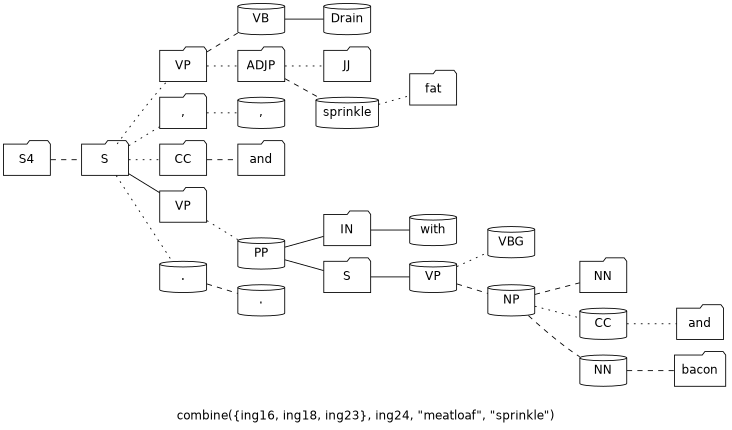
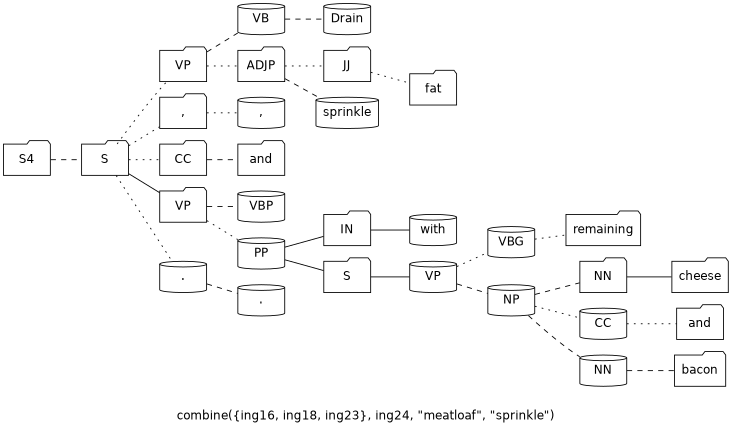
(304, 19) -> (304, 19)
(394, 100) -> (390, 78)
none -> (261, 207)
none -> (603, 230)
none -> (700, 277)
